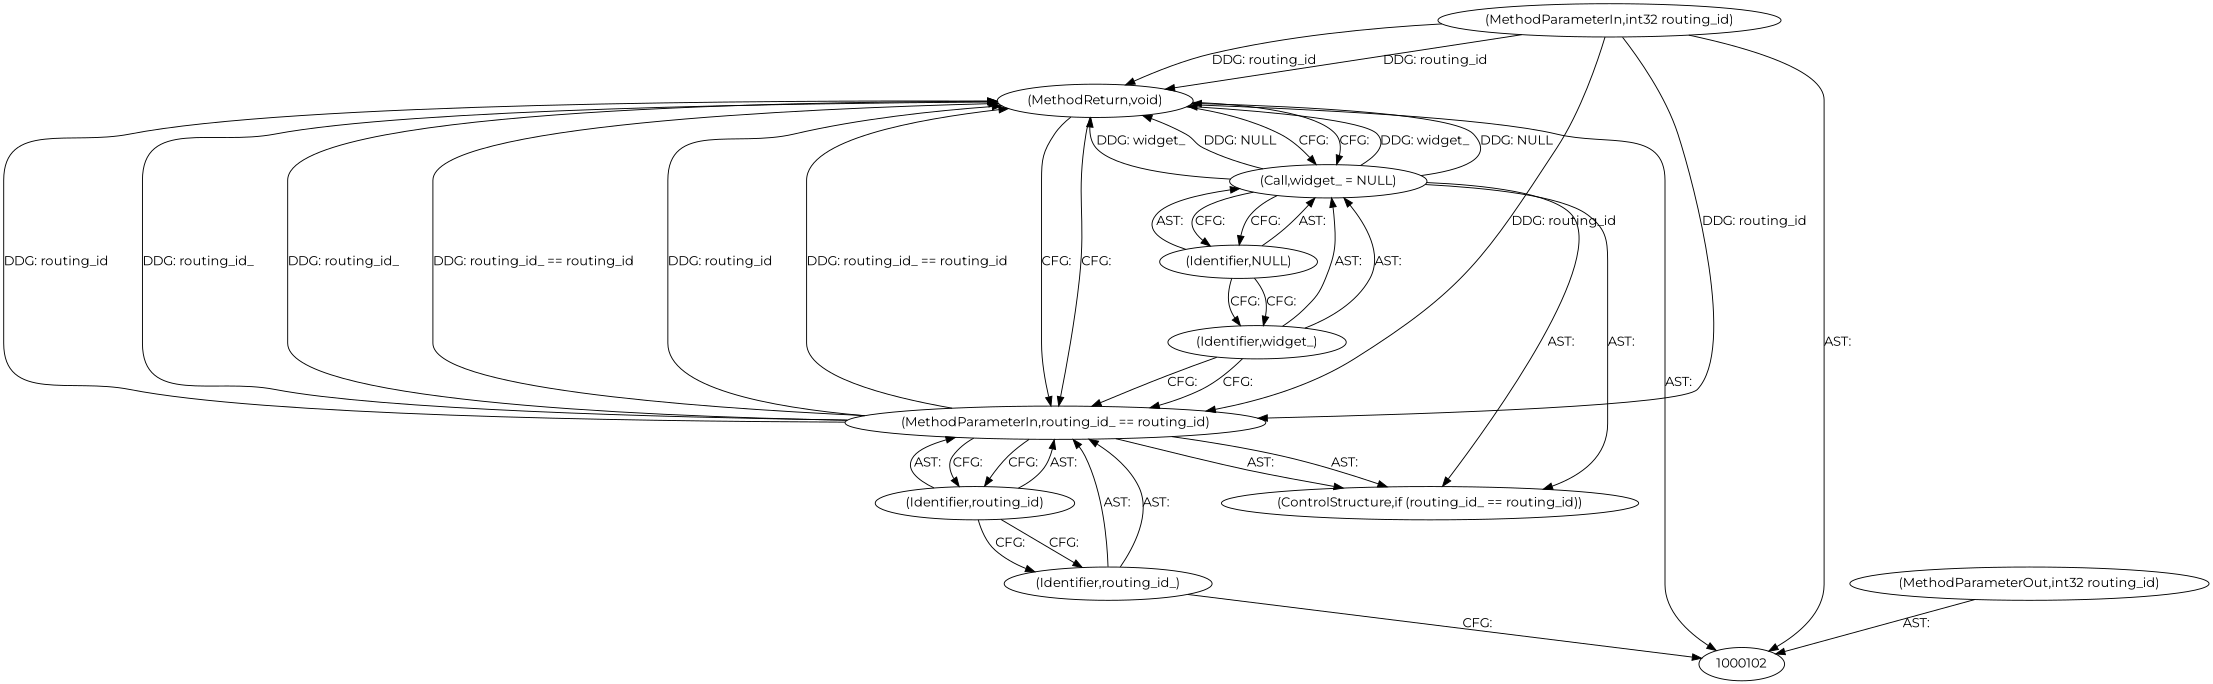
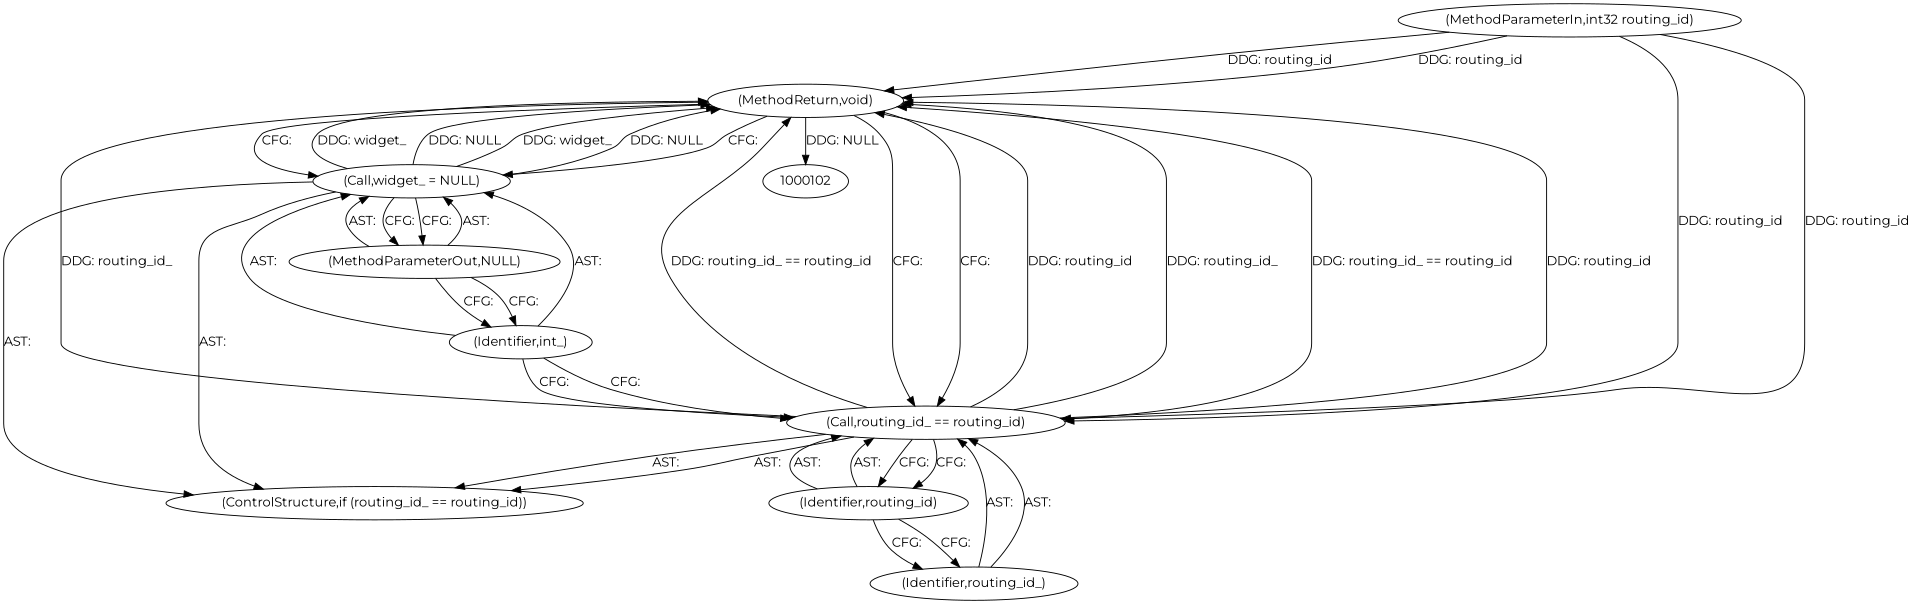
(1239, 262) -> (425, 262)
(1824, 305) -> none
(1257, 342) -> (521, 342)
(1681, 382) -> (842, 141)
(1055, 423) -> (926, 423)
(2029, 584) -> none
(1440, 626) -> none
